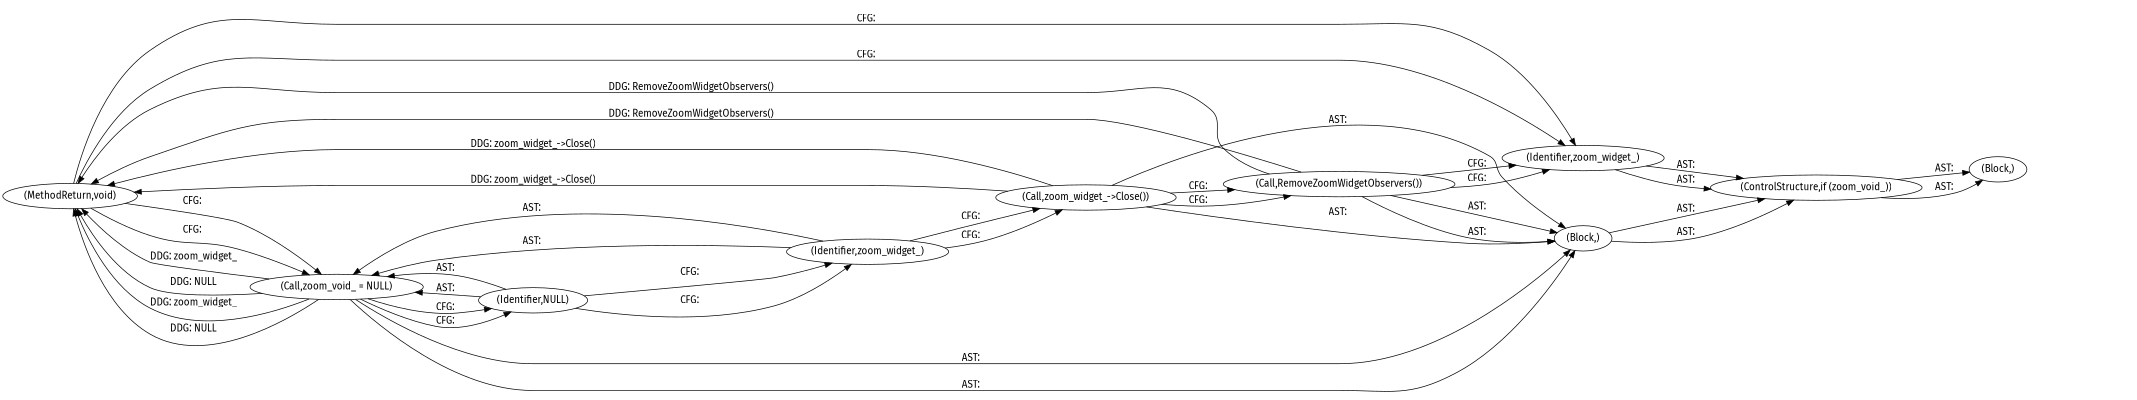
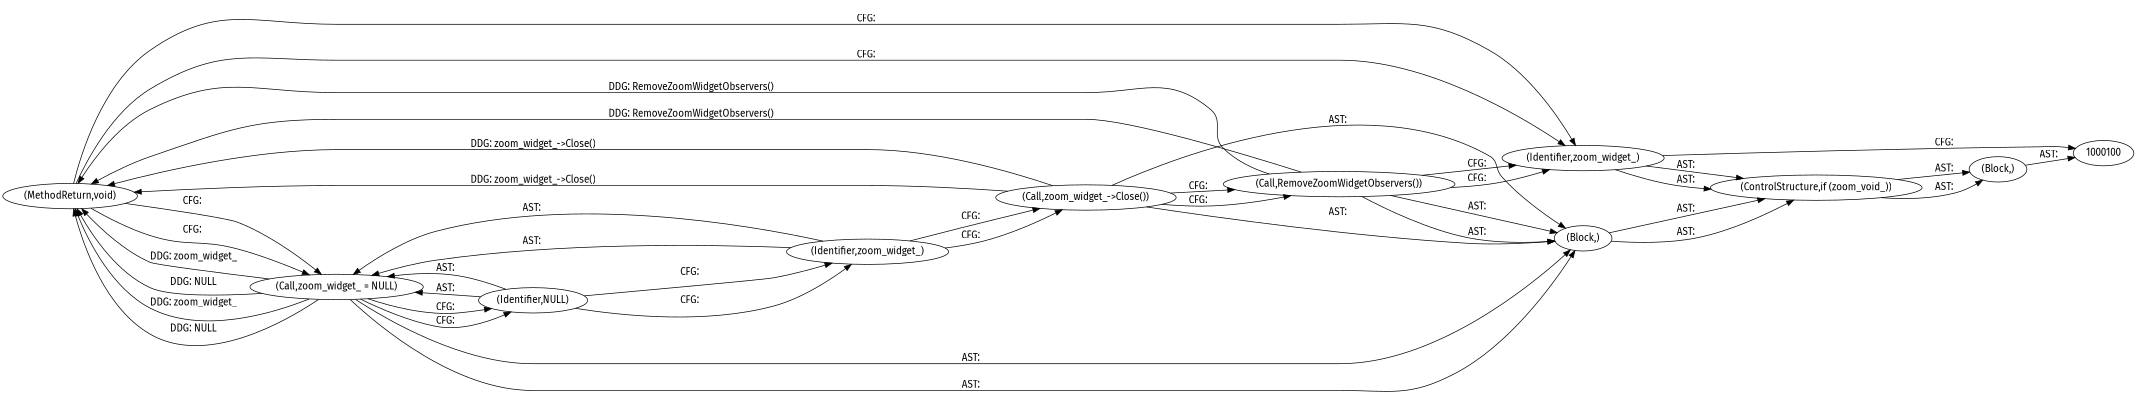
none -> (2104, 153)
(337, 287) -> (337, 287)
